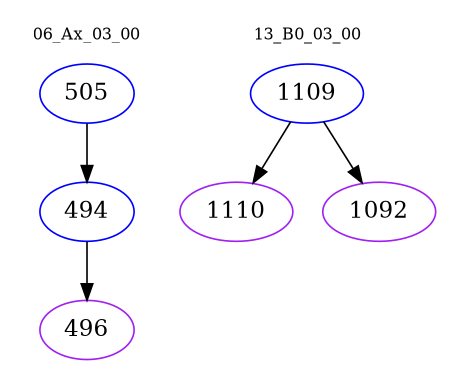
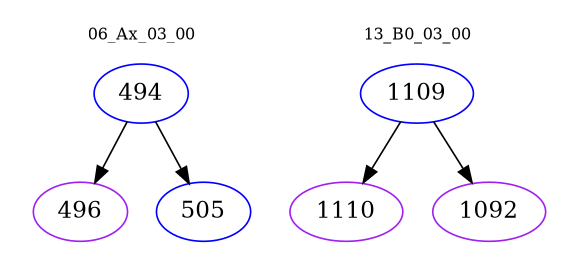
(87, 145) -> (168, 145)
